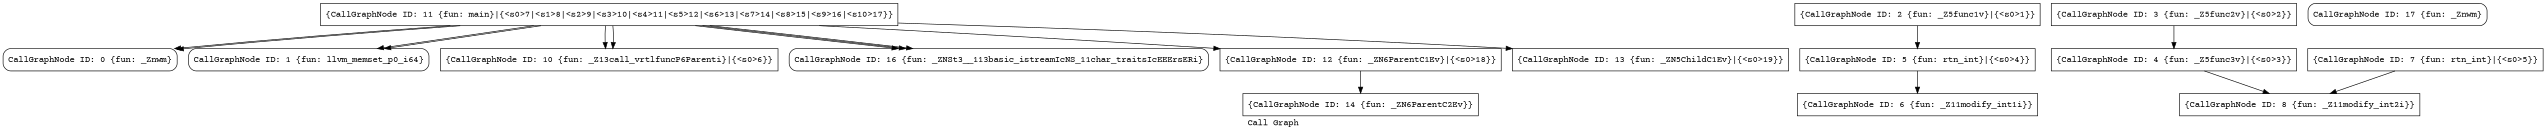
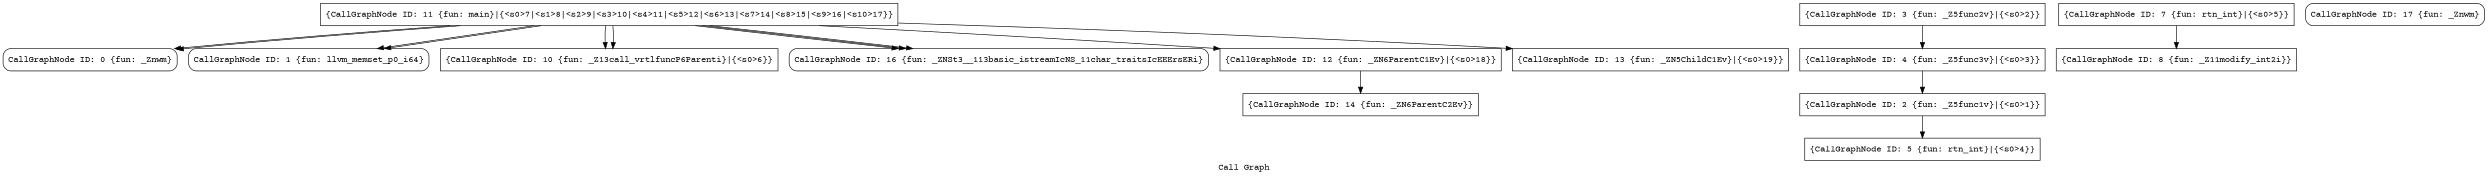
(2234, 81) -> (1922, 79)
(1917, 105) -> none
